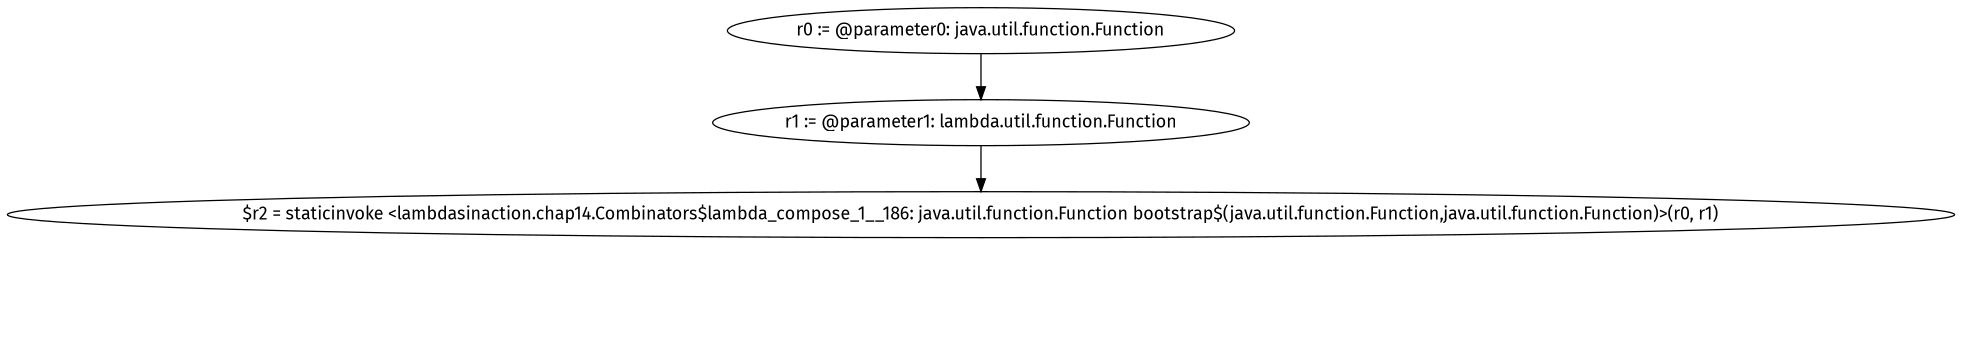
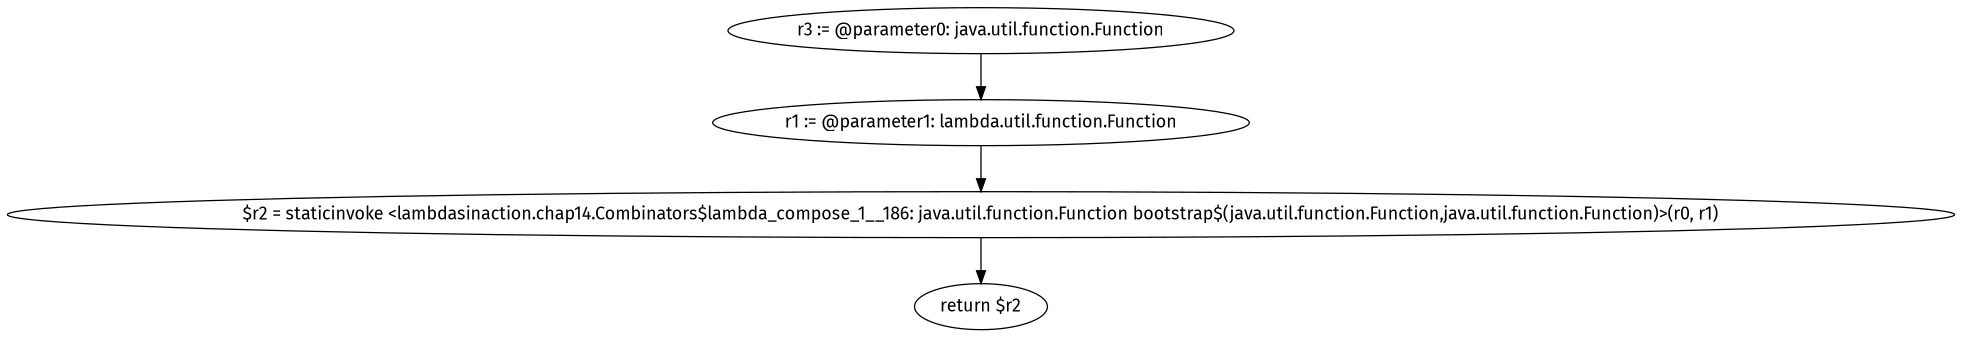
(981, 31) -> (981, 31)
none -> (981, 307)
